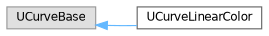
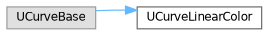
(122, 26) -> (111, 10)
